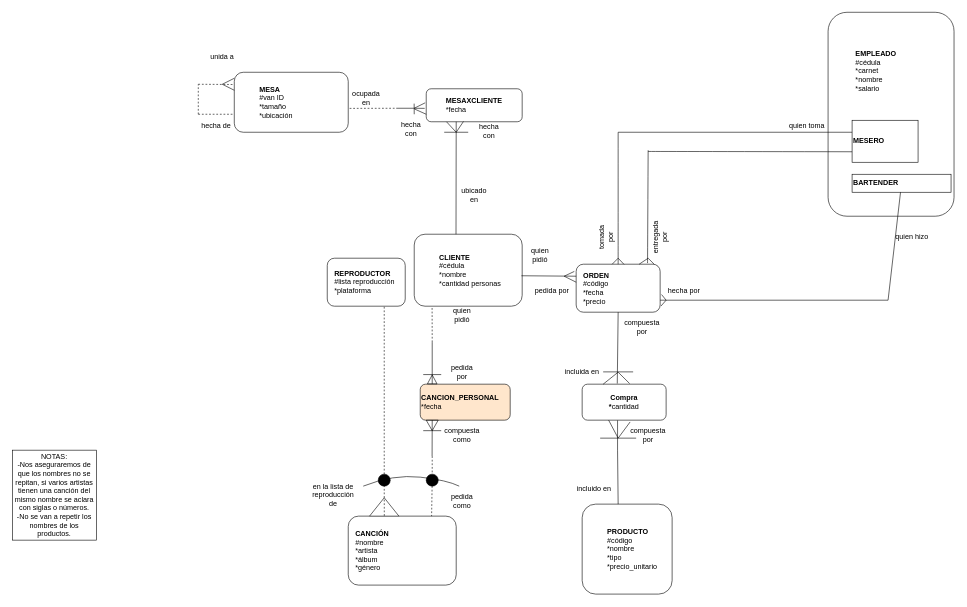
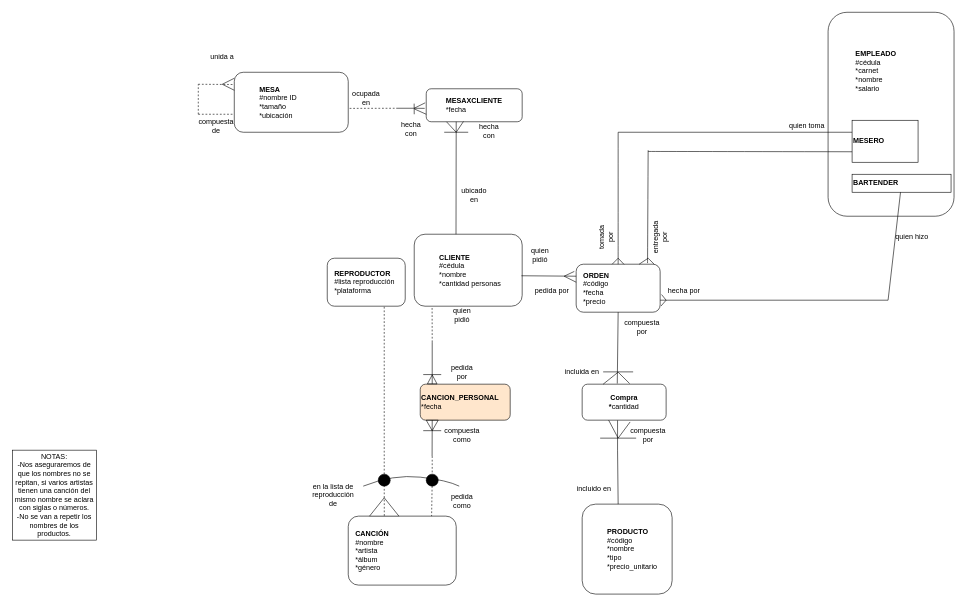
(289, 102) -> (292, 102)
(216, 126) -> (216, 126)
